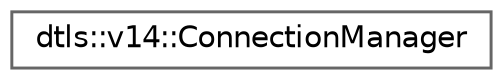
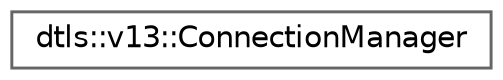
(251, 40) -> (251, 40)
